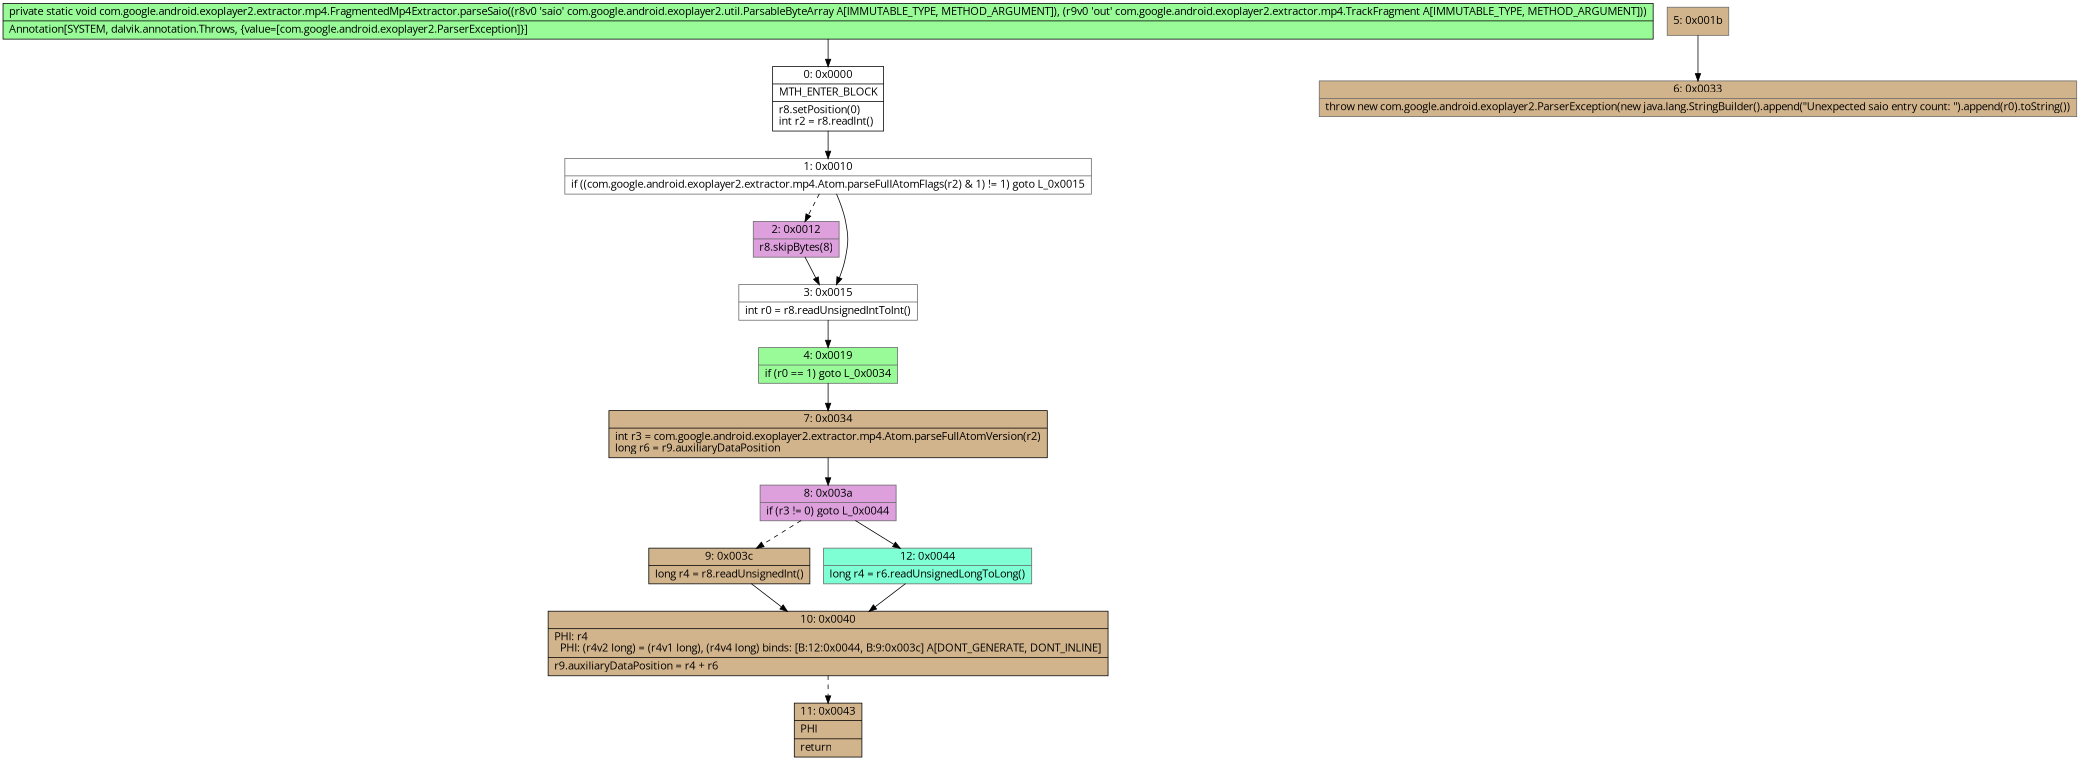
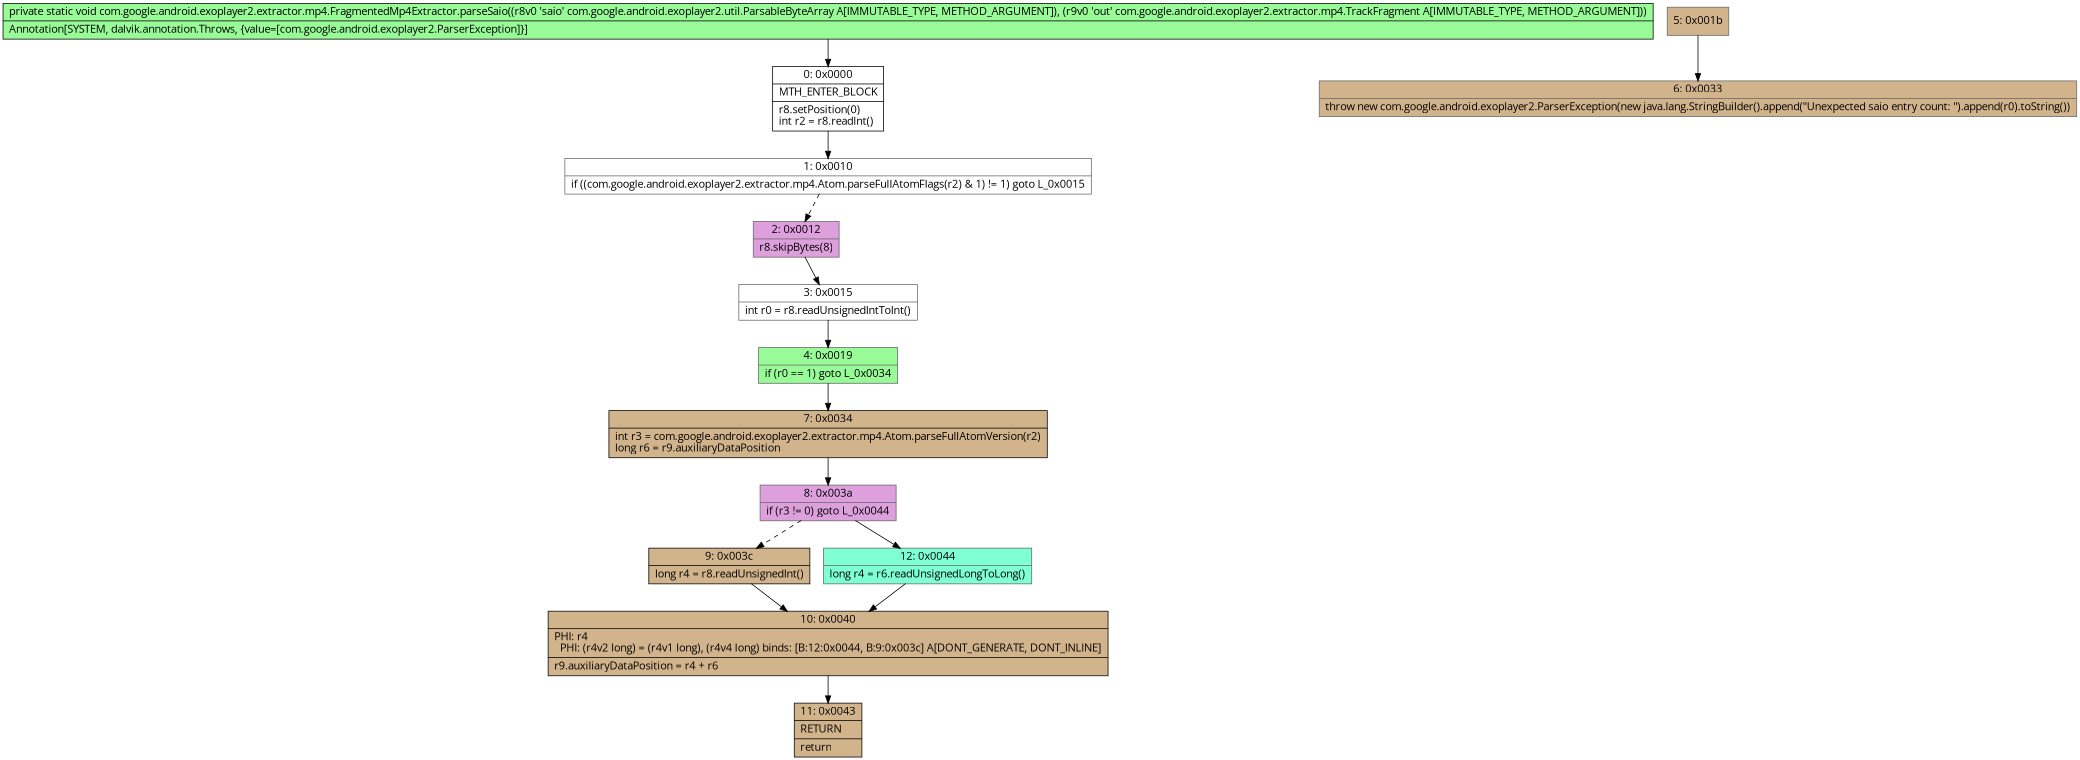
(848, 236) -> none
(828, 686) -> (828, 686)
(809, 729) -> (821, 729)
